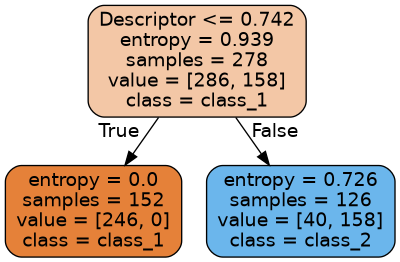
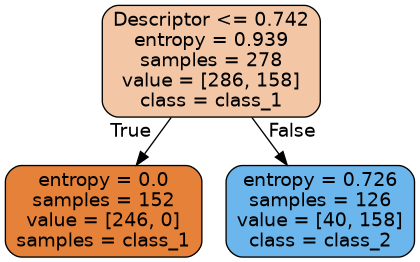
(94, 211) -> (104, 211)
